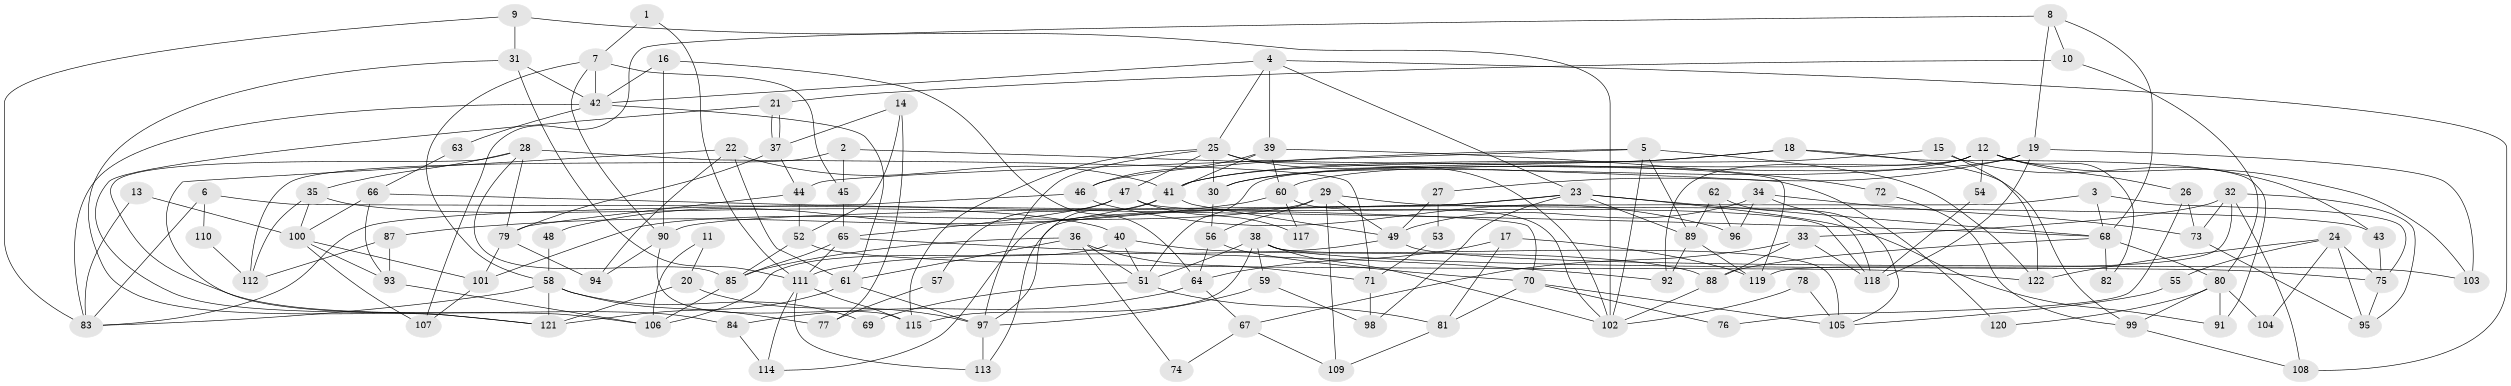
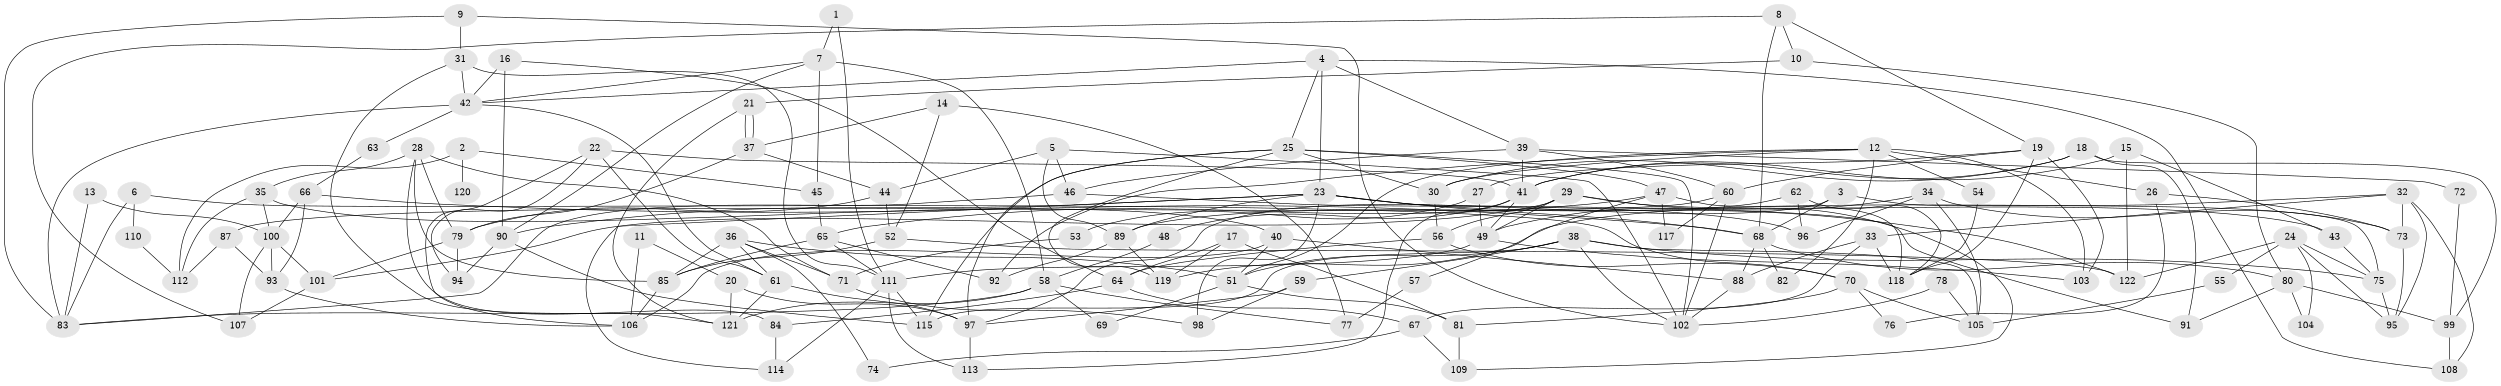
(1899, 181) -> (1904, 225)
(2103, 314) -> none
